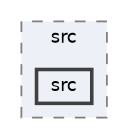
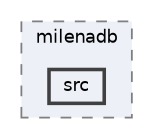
(64, 38) -> (77, 38)
